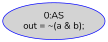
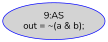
(54, 21) -> (54, 21)
